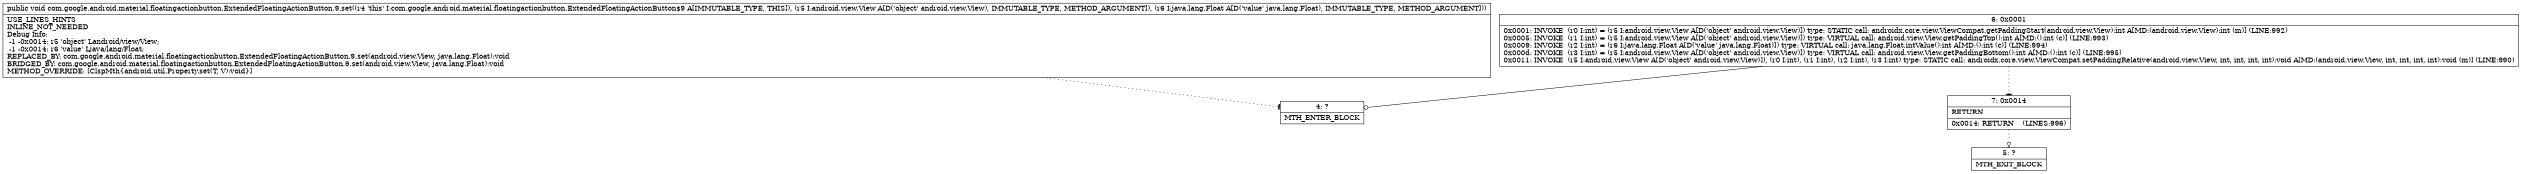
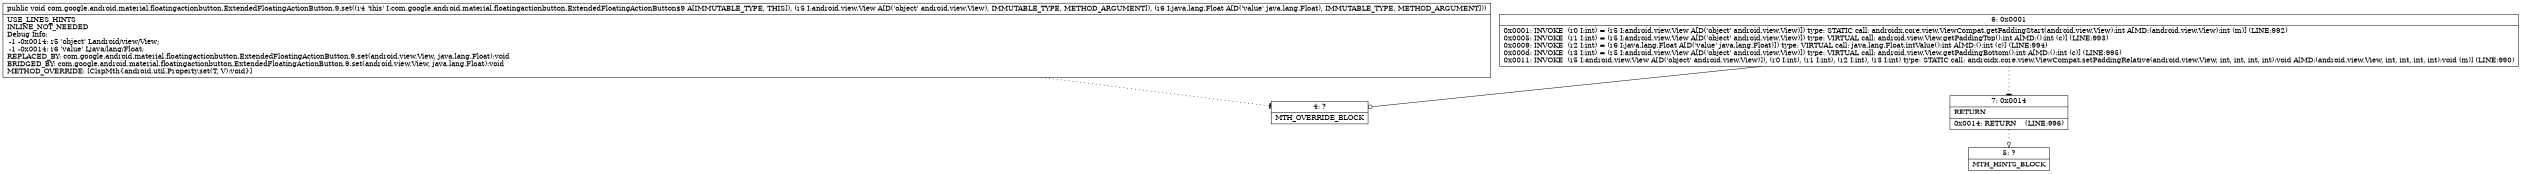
(1322, 118) -> (1320, 118)
(2009, 124) -> (2009, 124)
(2009, 164) -> (2009, 164)
